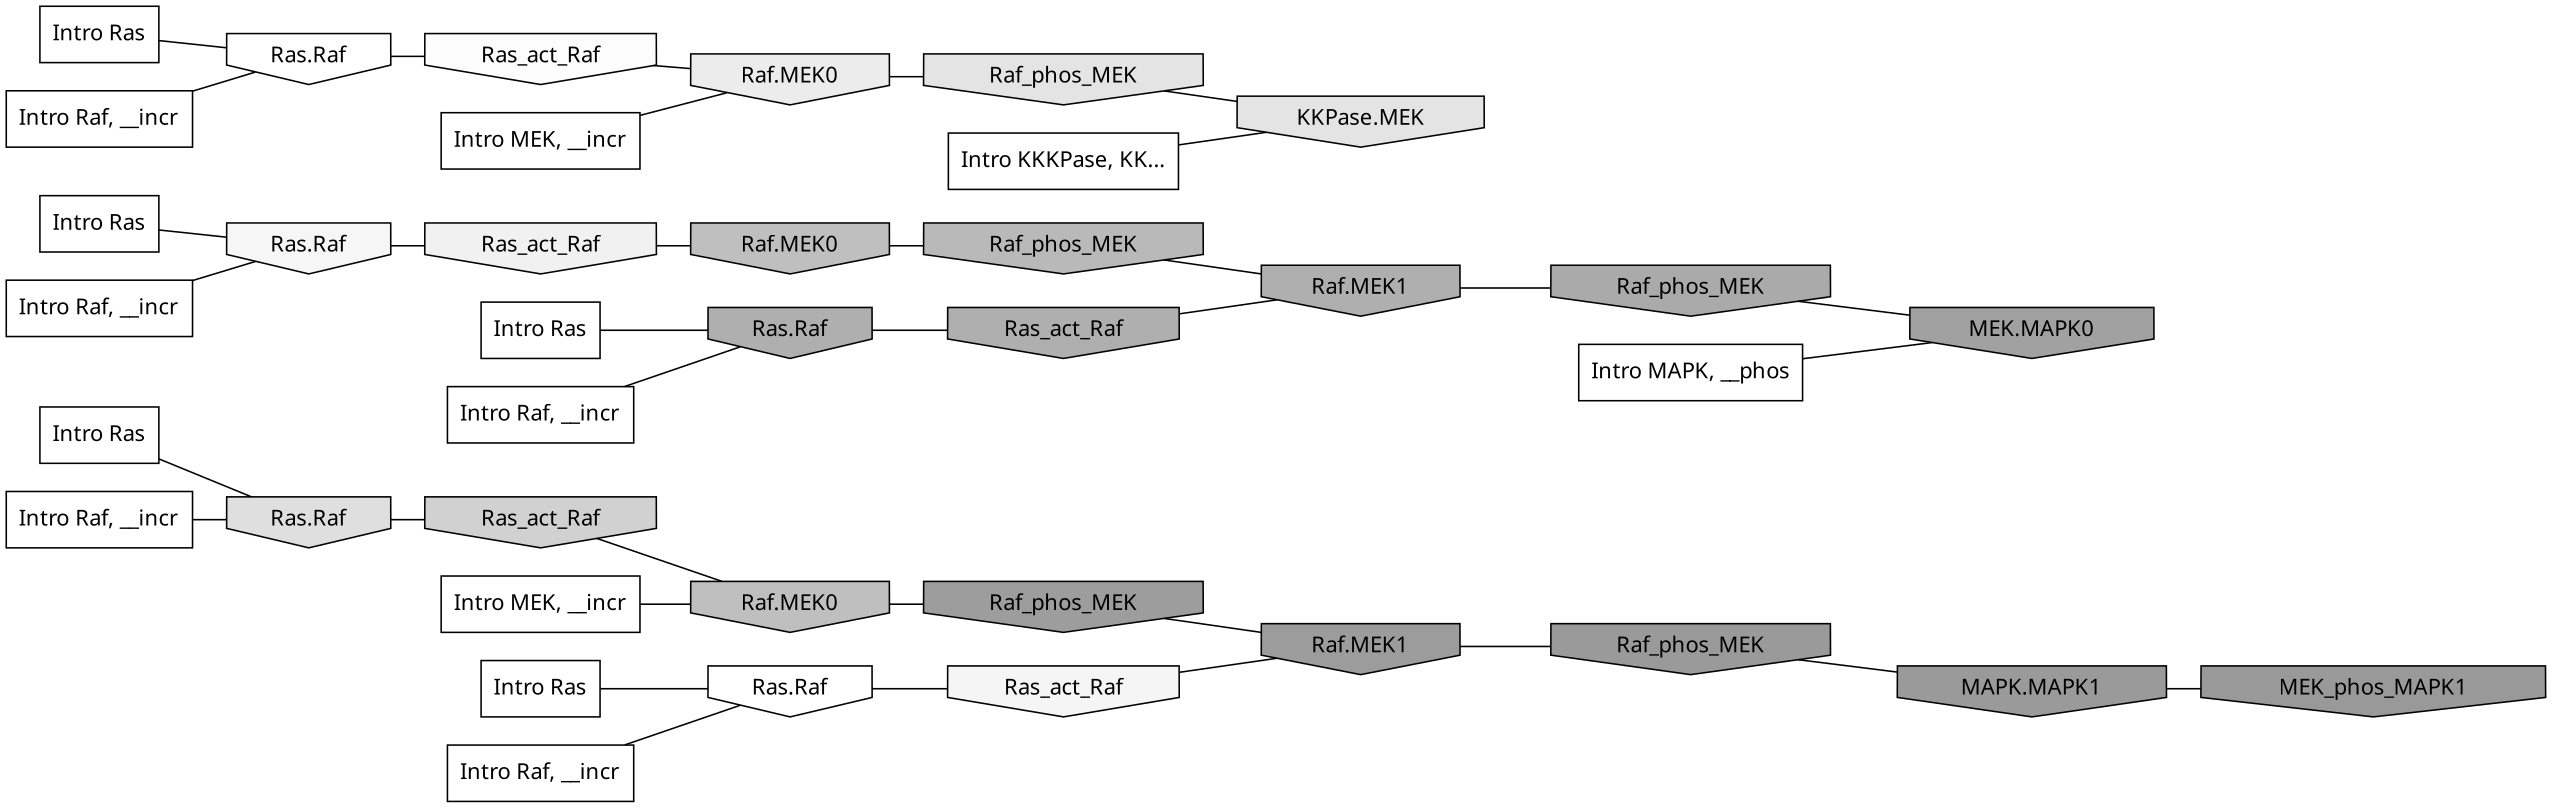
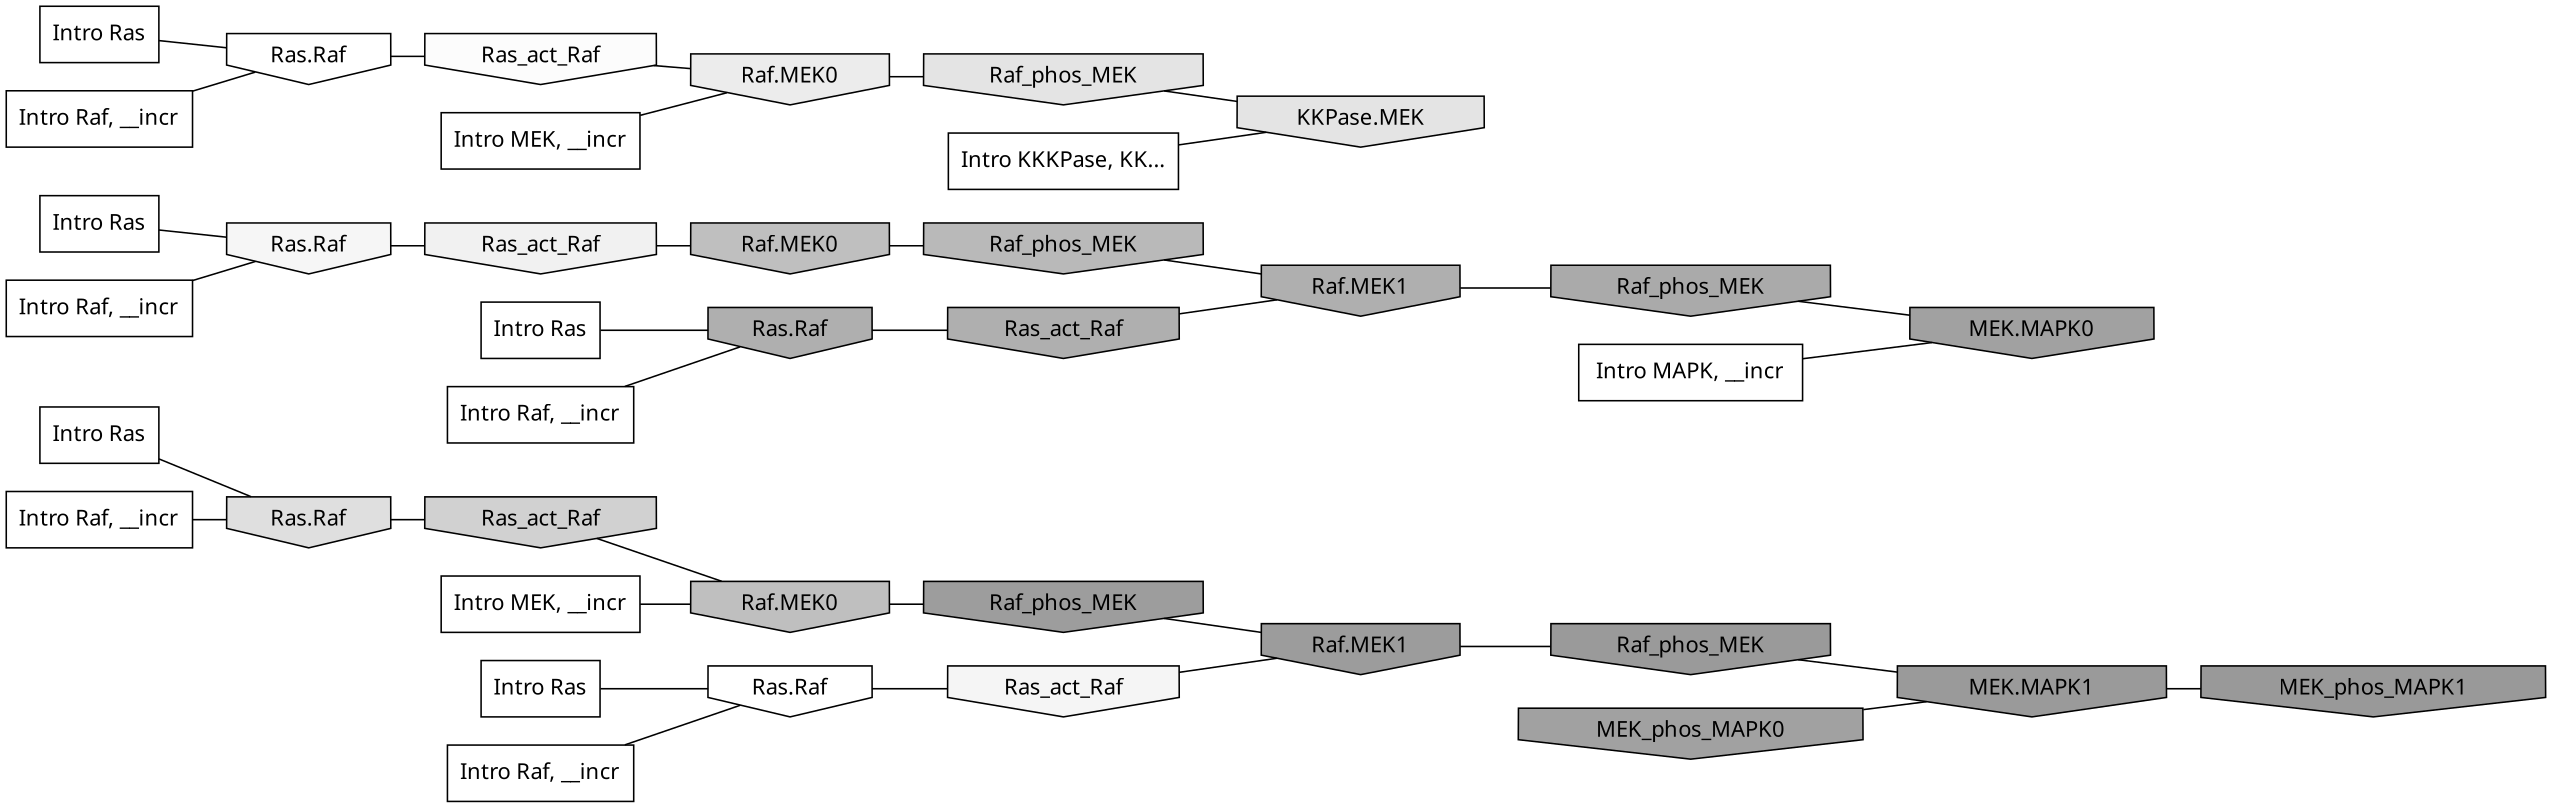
(1691, 373) -> (1691, 373)
(2032, 689) -> (2032, 689)
none -> (1691, 731)
